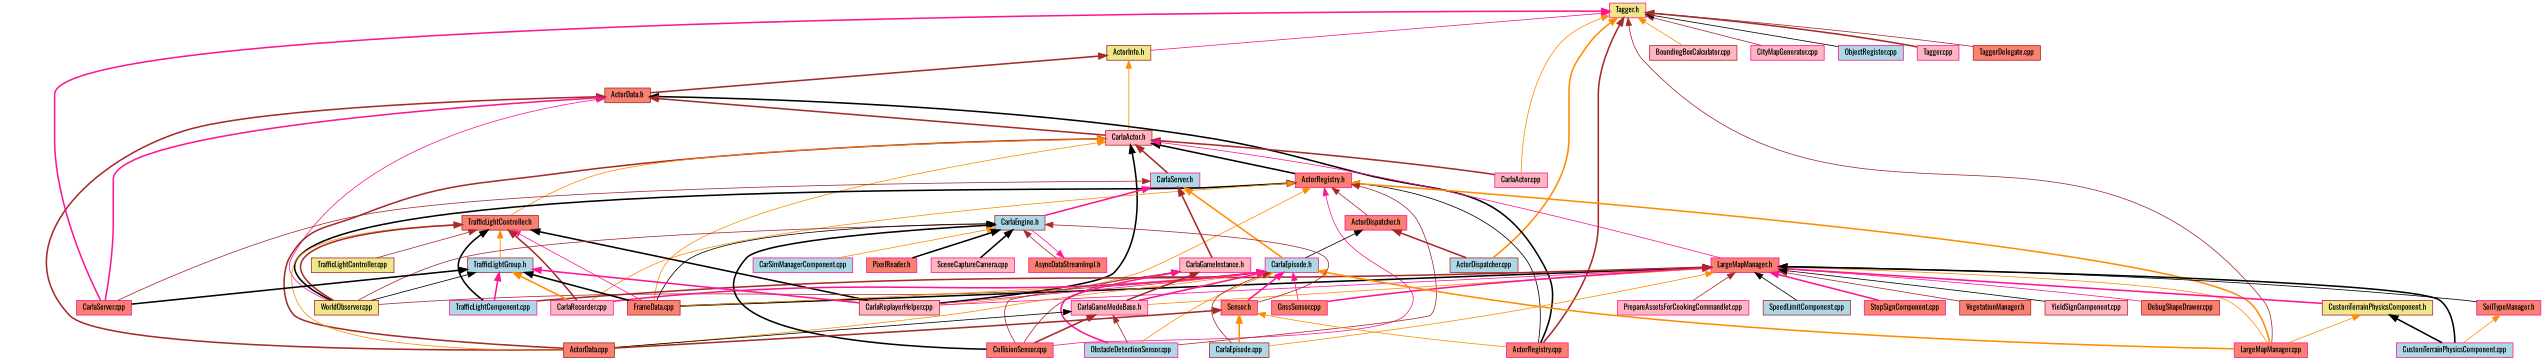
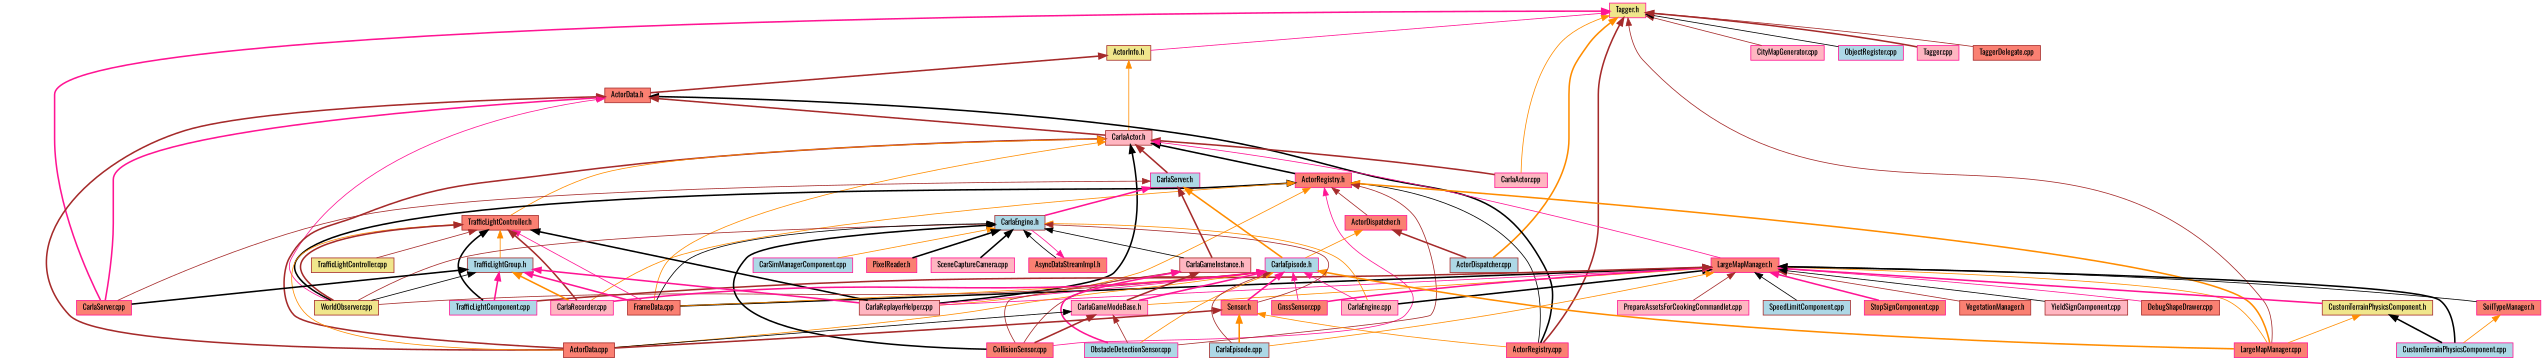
(1693, 53) -> none
none -> (1118, 244)
(1330, 246) -> (1330, 246)
(1042, 247) -> (1042, 247)
(1215, 265) -> (1215, 265)
(581, 288) -> (581, 288)
none -> (1370, 308)
